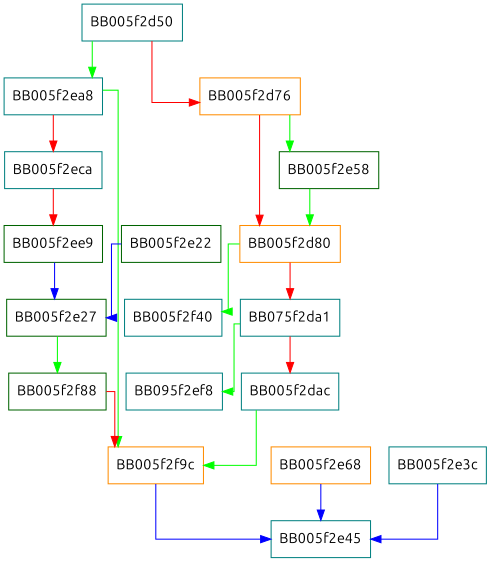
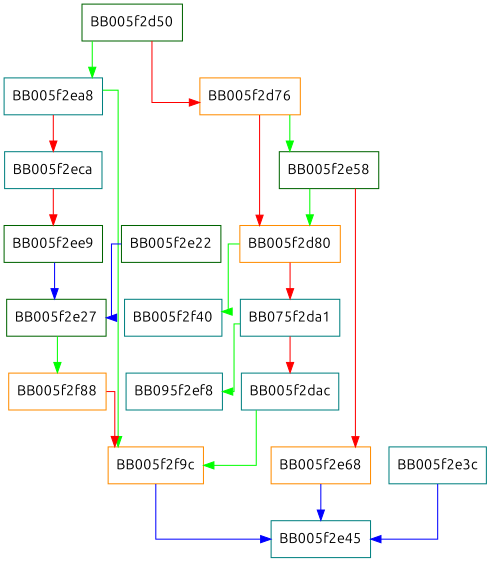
(132, 23) -> (132, 23)
none -> (355, 313)
(57, 392) -> (57, 392)
